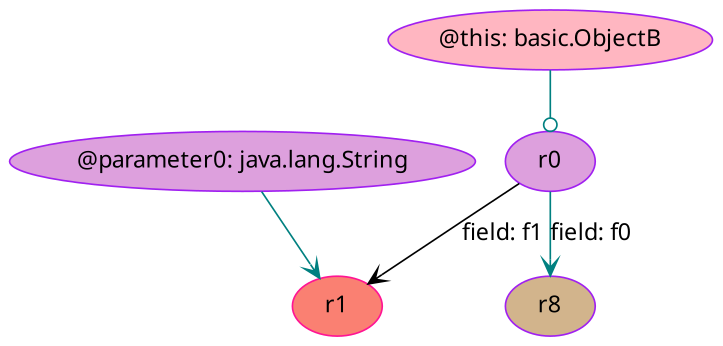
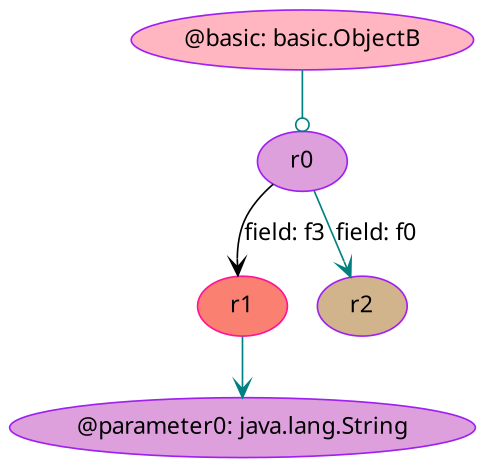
(550, 40) -> (302, 40)
(286, 228) -> (242, 359)
(503, 234) -> (285, 234)
(550, 306) -> (362, 306)
